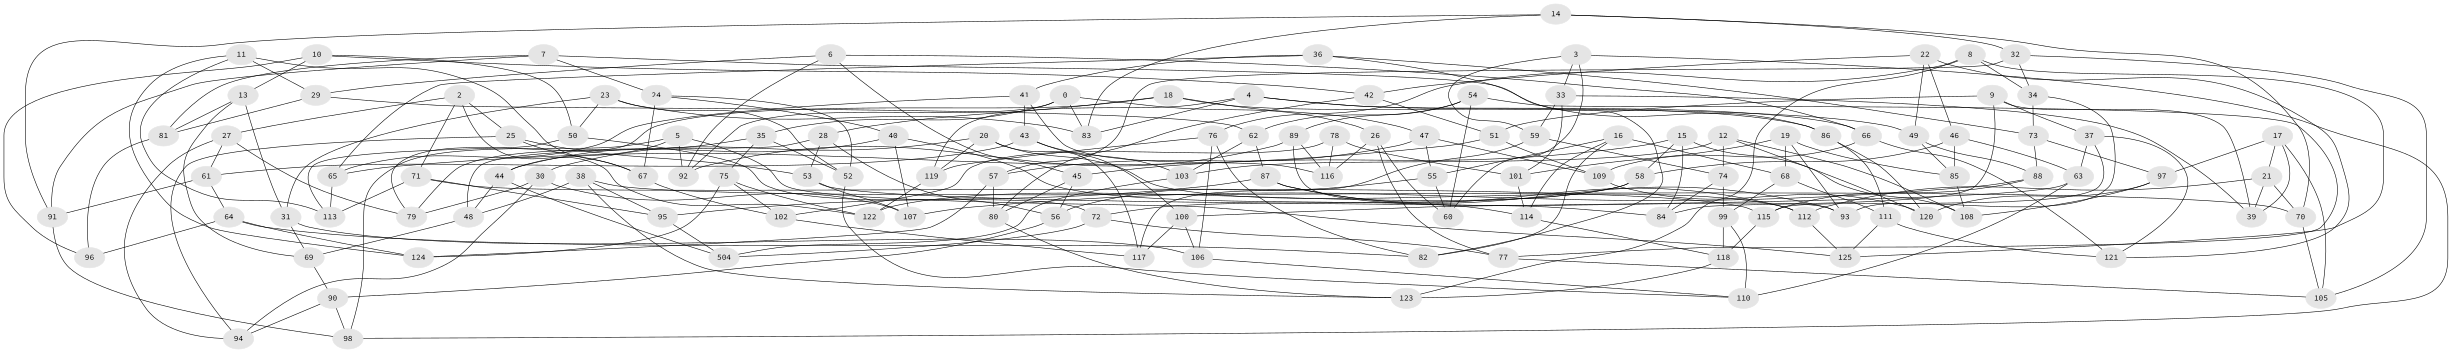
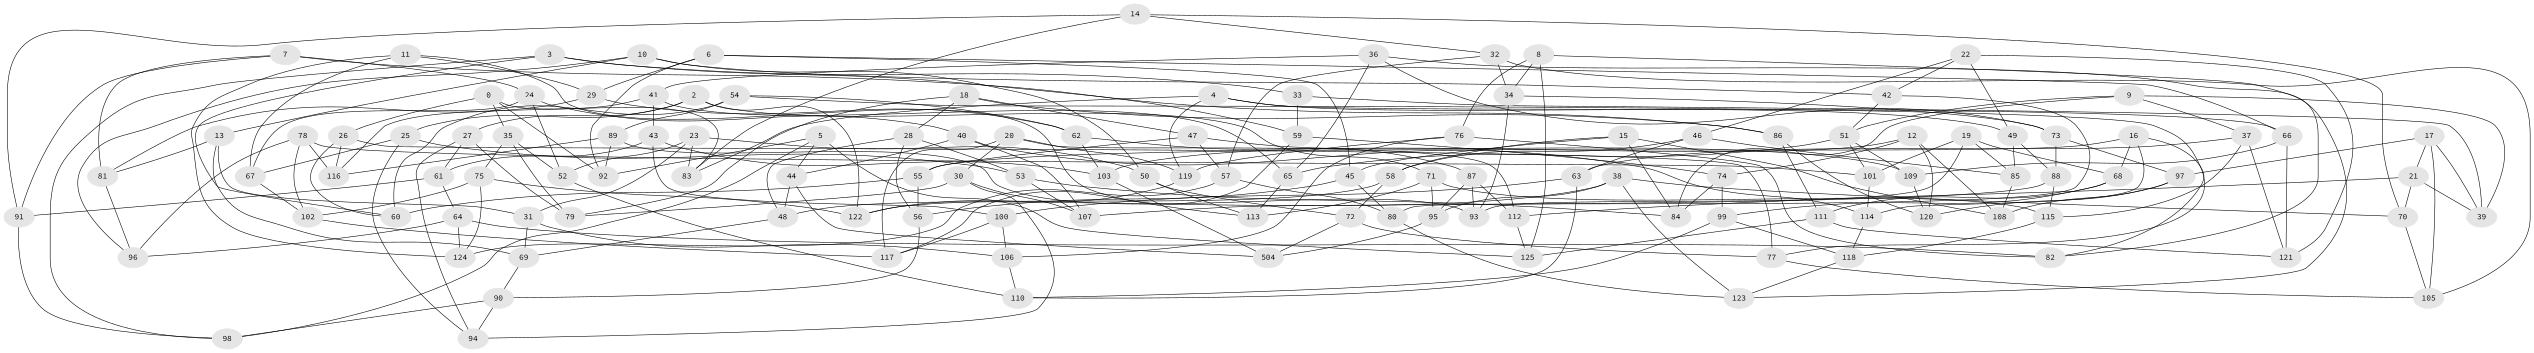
(1559, 137) -> (1857, 156)
none -> (207, 183)
